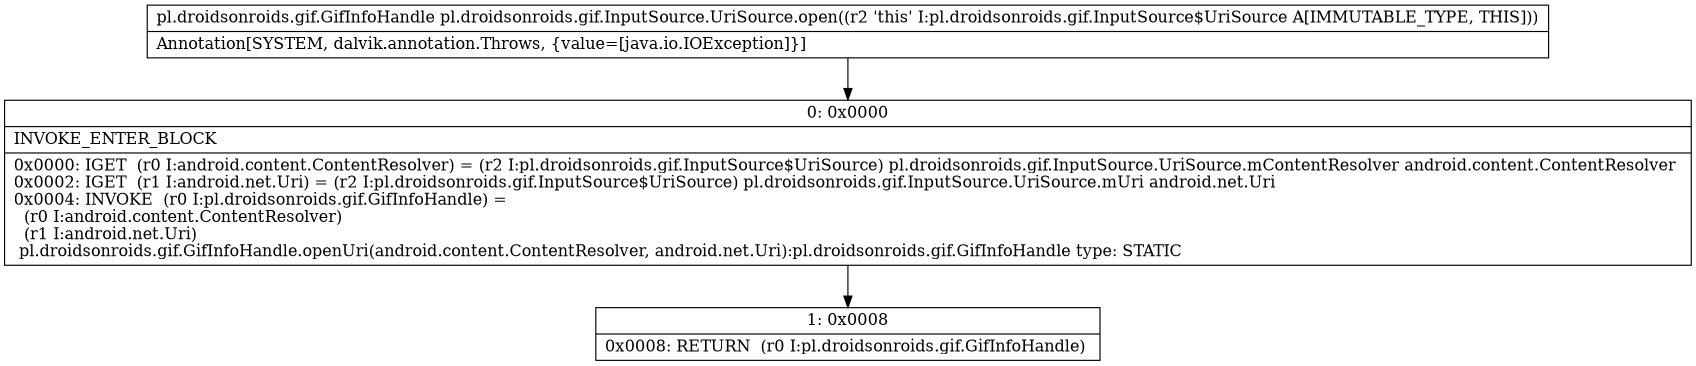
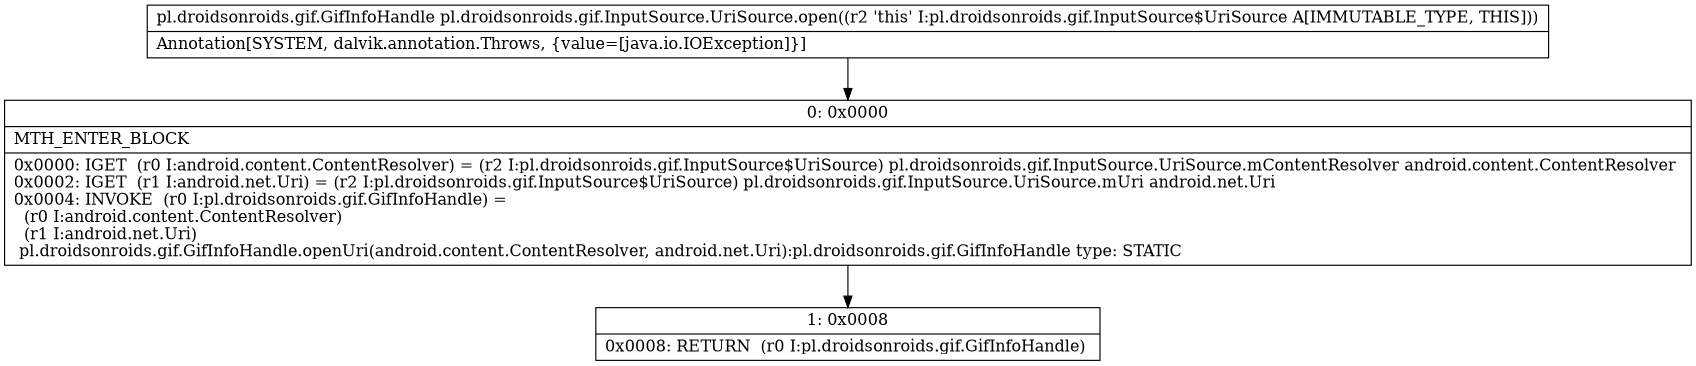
(116, 139) -> (102, 139)
